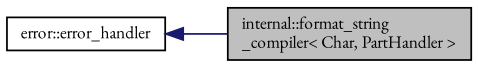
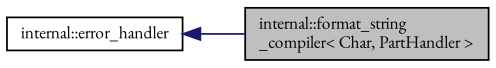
(86, 34) -> (95, 34)
